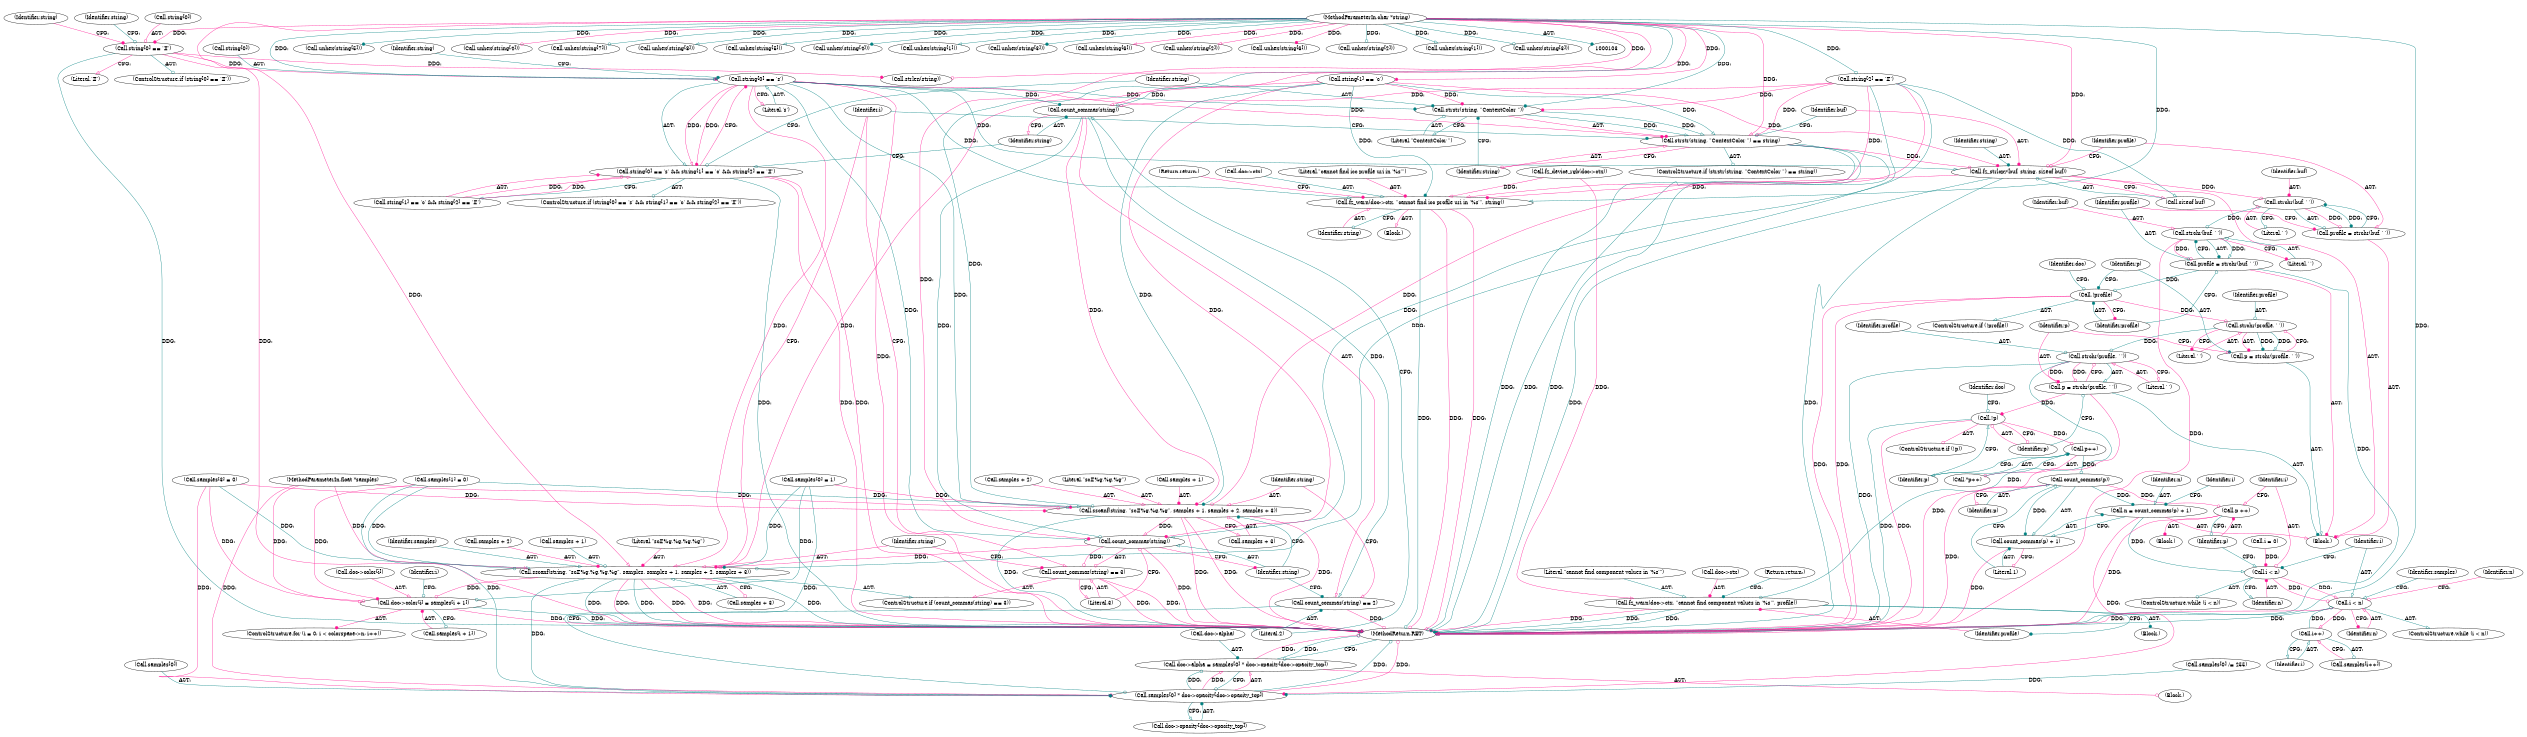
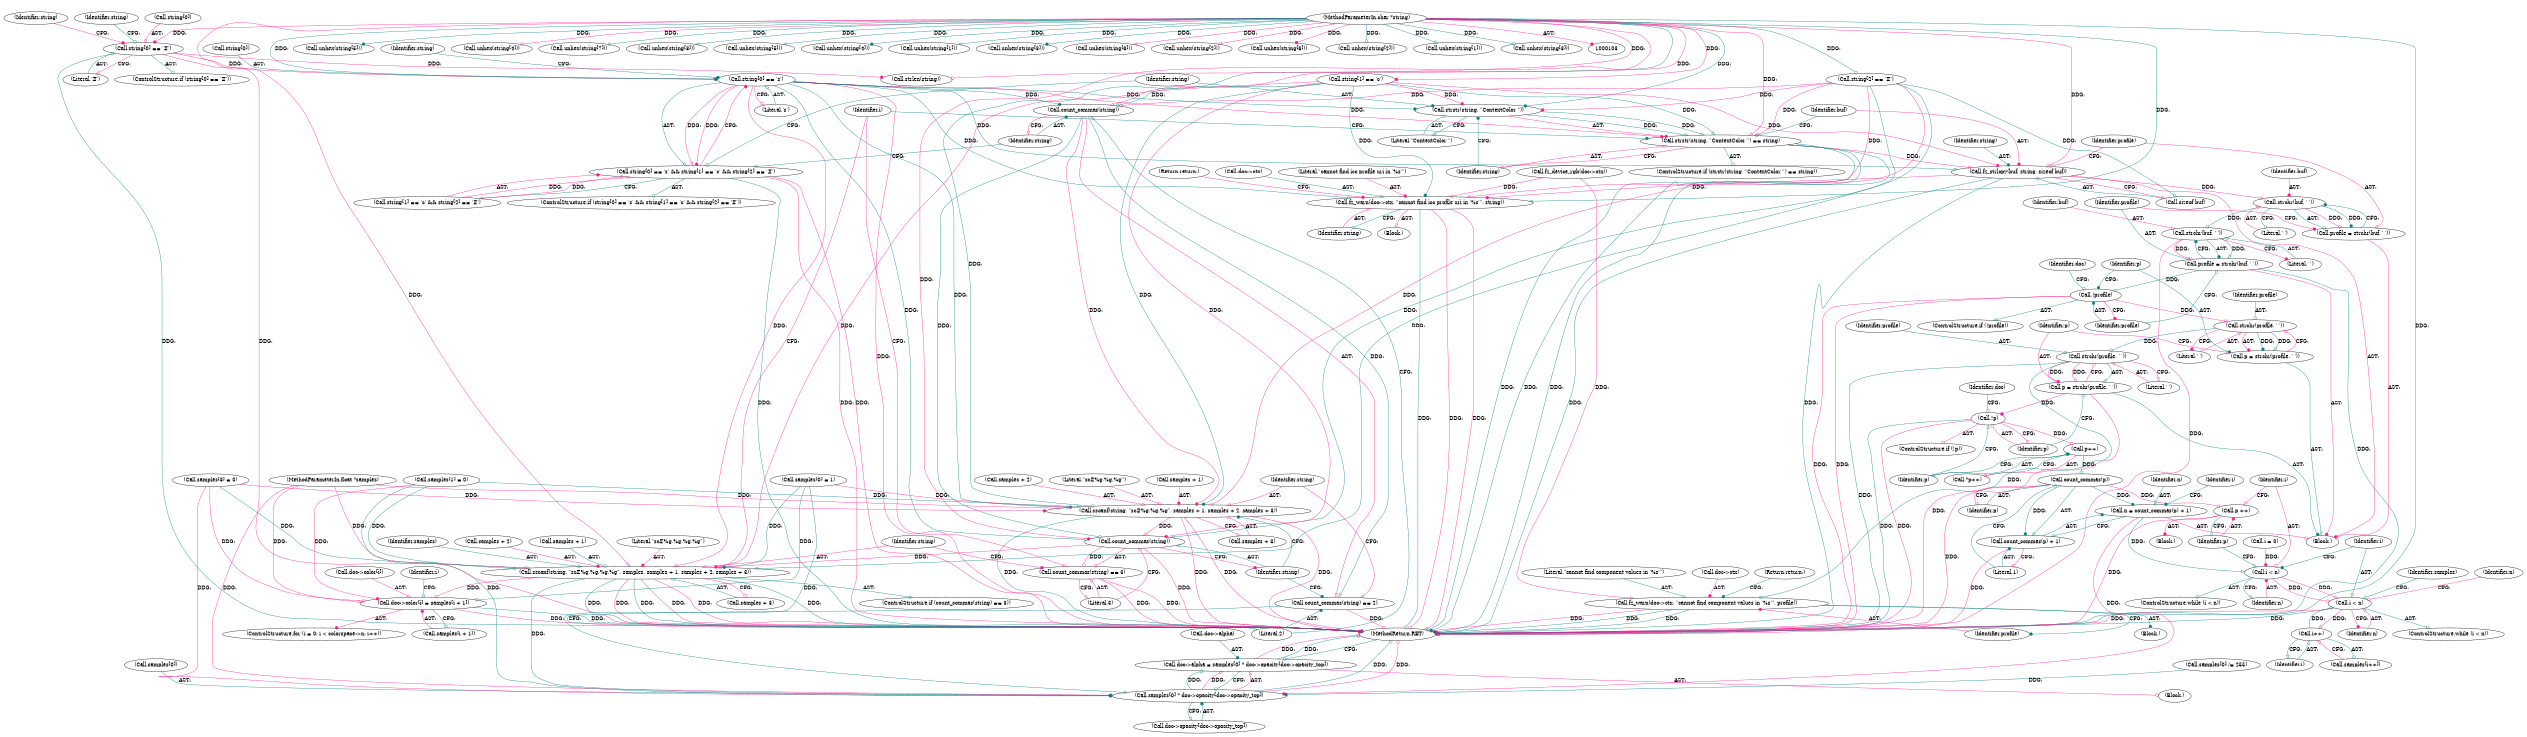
(560, 27) -> (560, 27)
(1504, 30) -> (1504, 30)
none -> (97, 61)
(1019, 587) -> none
